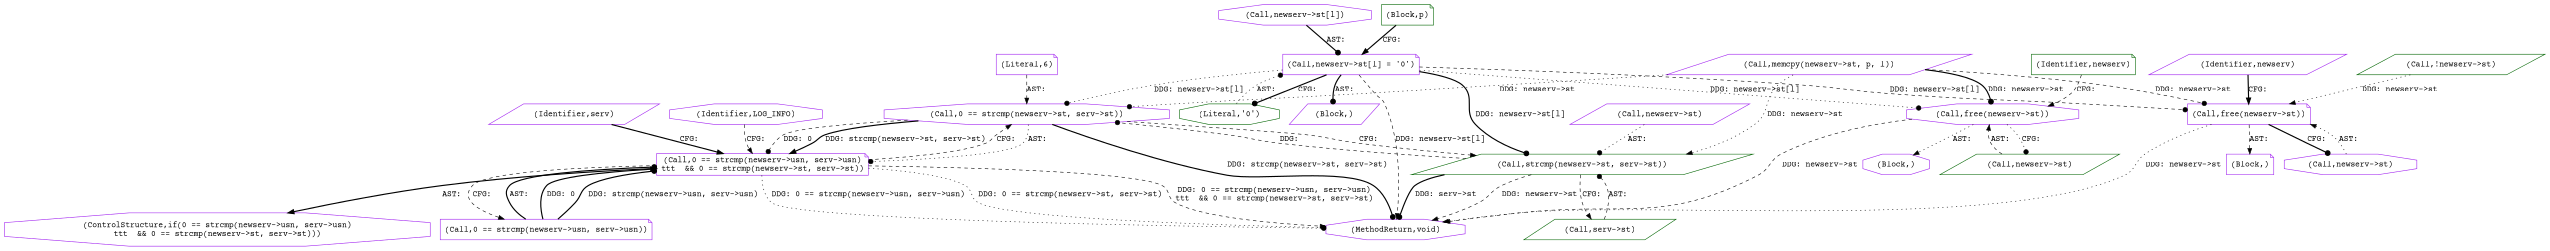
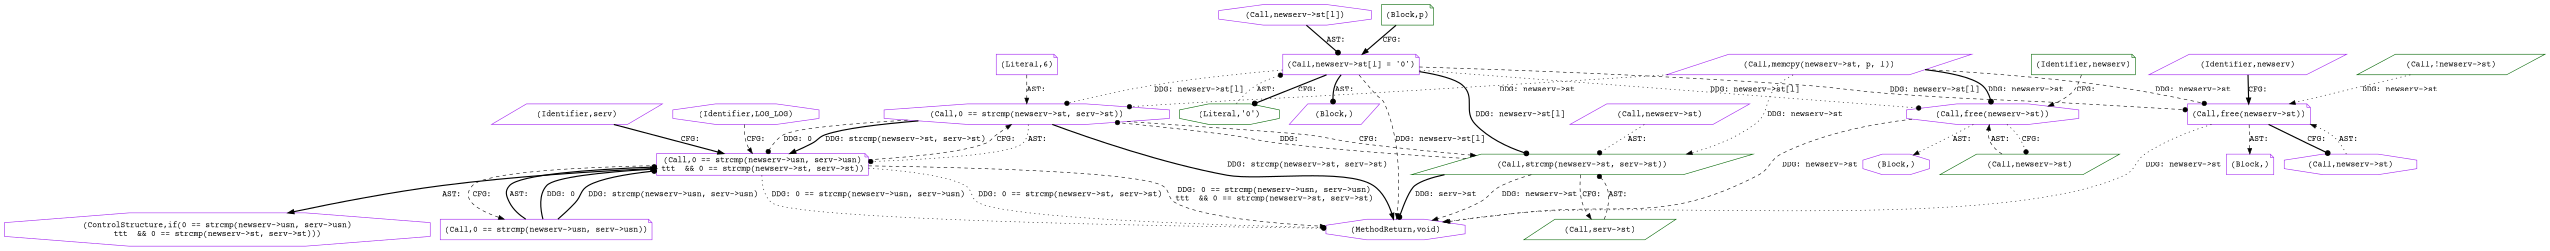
(746, 114) -> (746, 114)
(1227, 175) -> (1227, 175)
